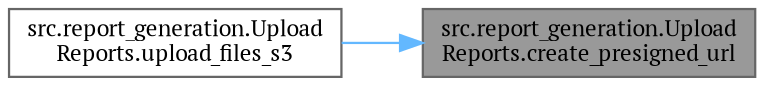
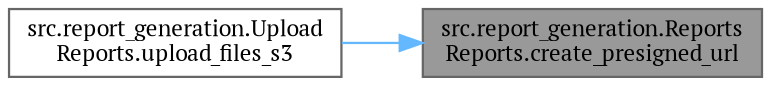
(589, 43) -> (592, 43)
